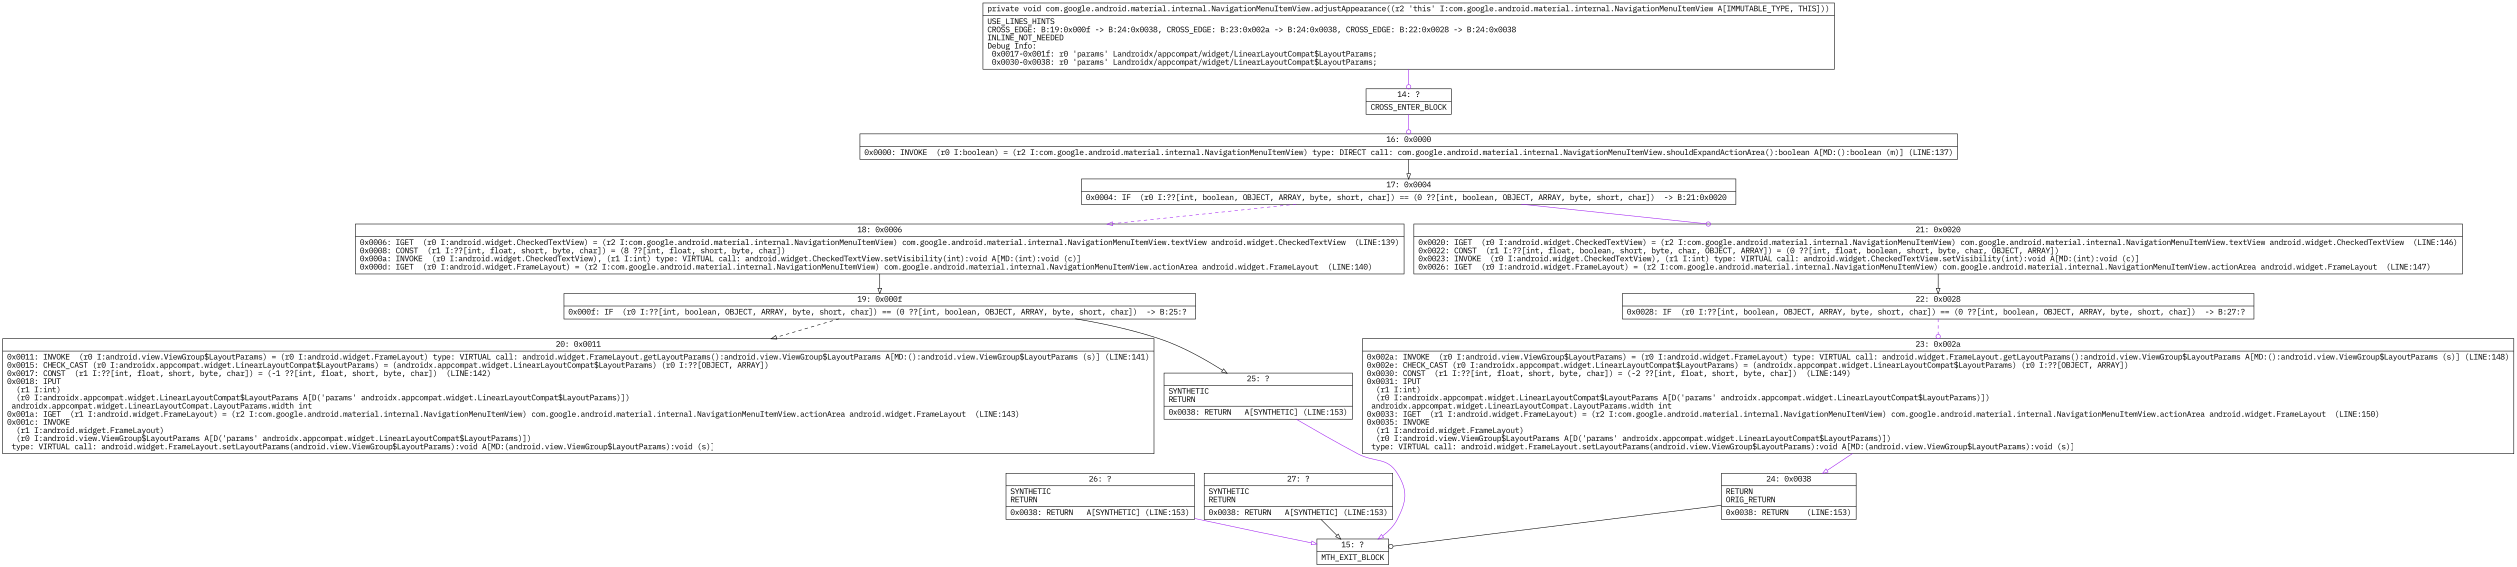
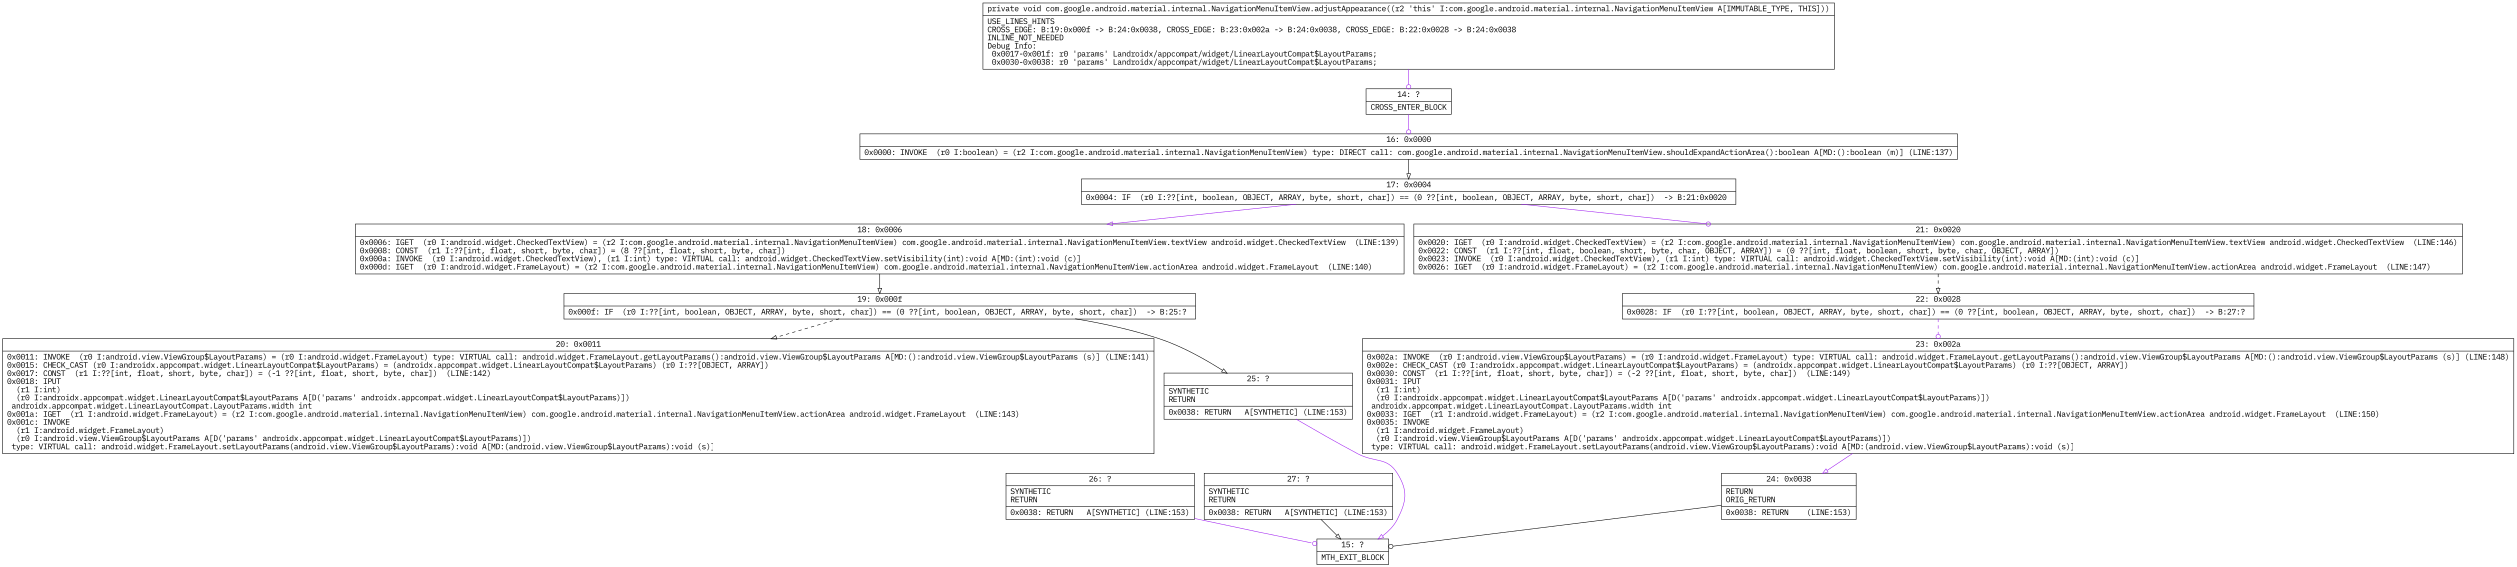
(1204, 214) -> (1204, 214)
(1938, 281) -> (1938, 281)
(1253, 531) -> (1253, 531)
